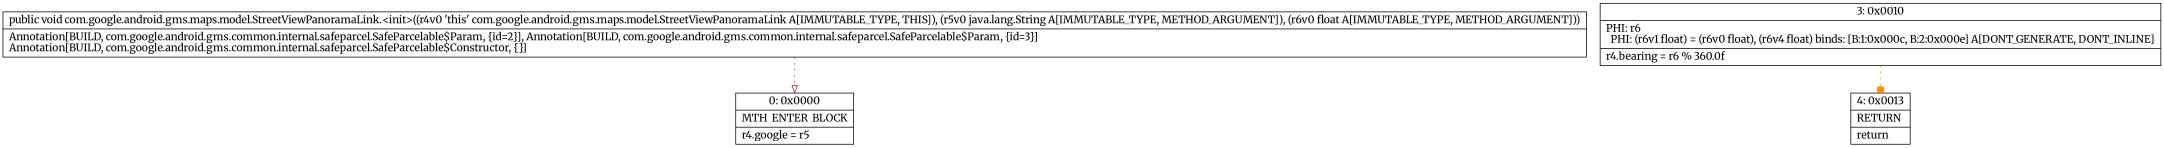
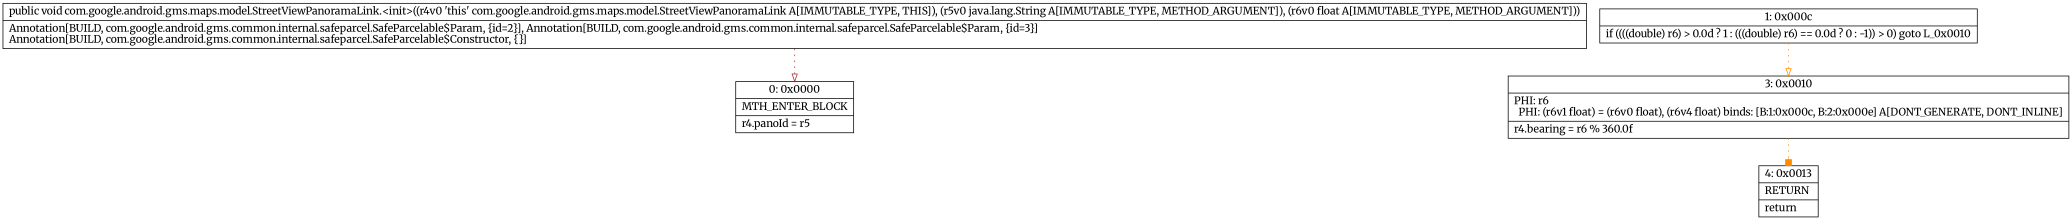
none -> (1789, 26)
(776, 135) -> (776, 124)
